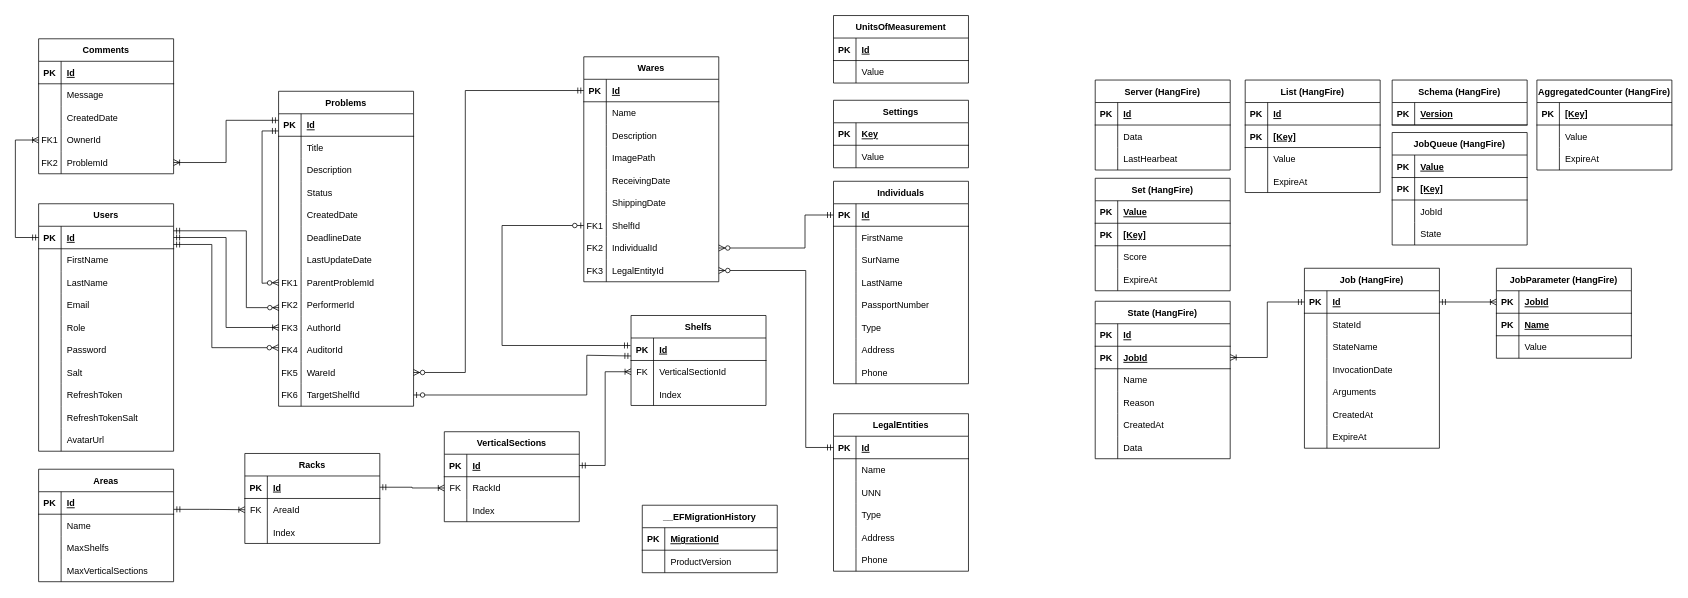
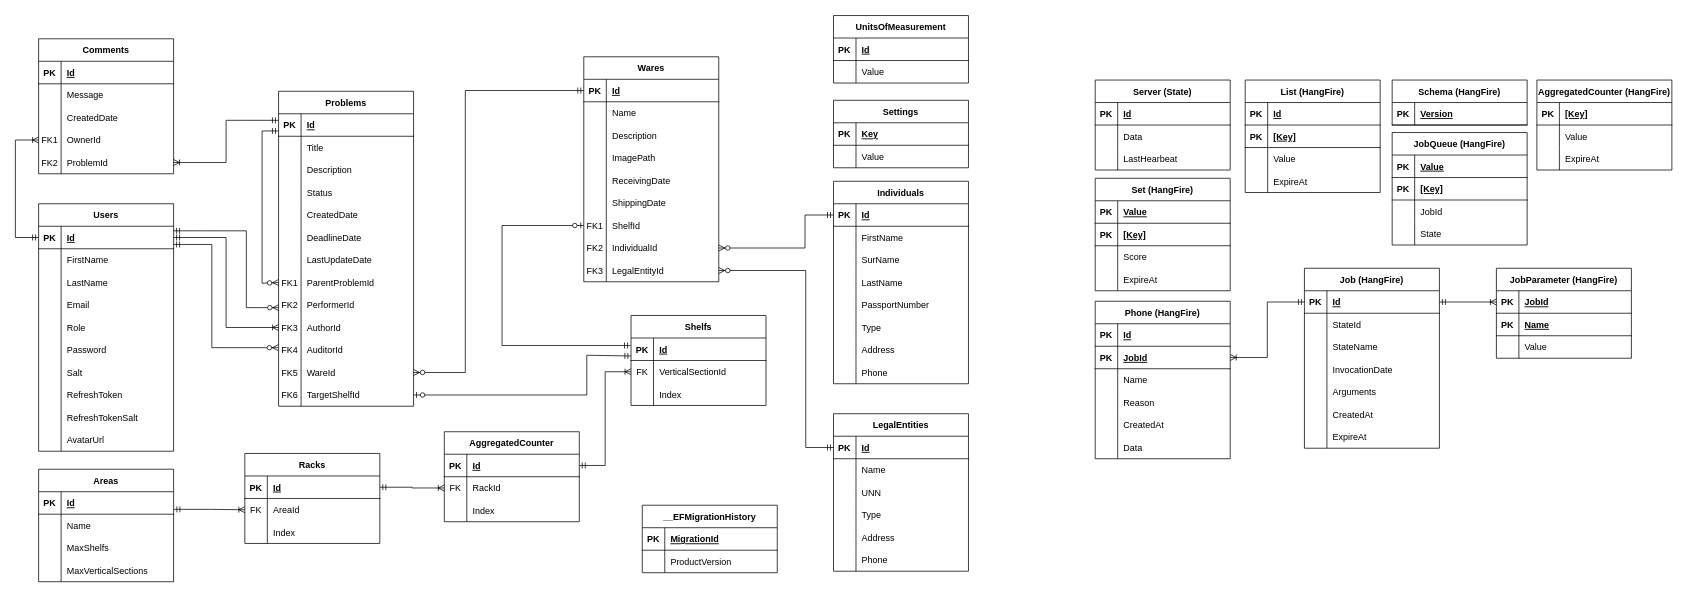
(1163, 92) -> (1163, 92)
(1163, 313) -> (1163, 313)
(512, 443) -> (512, 443)
